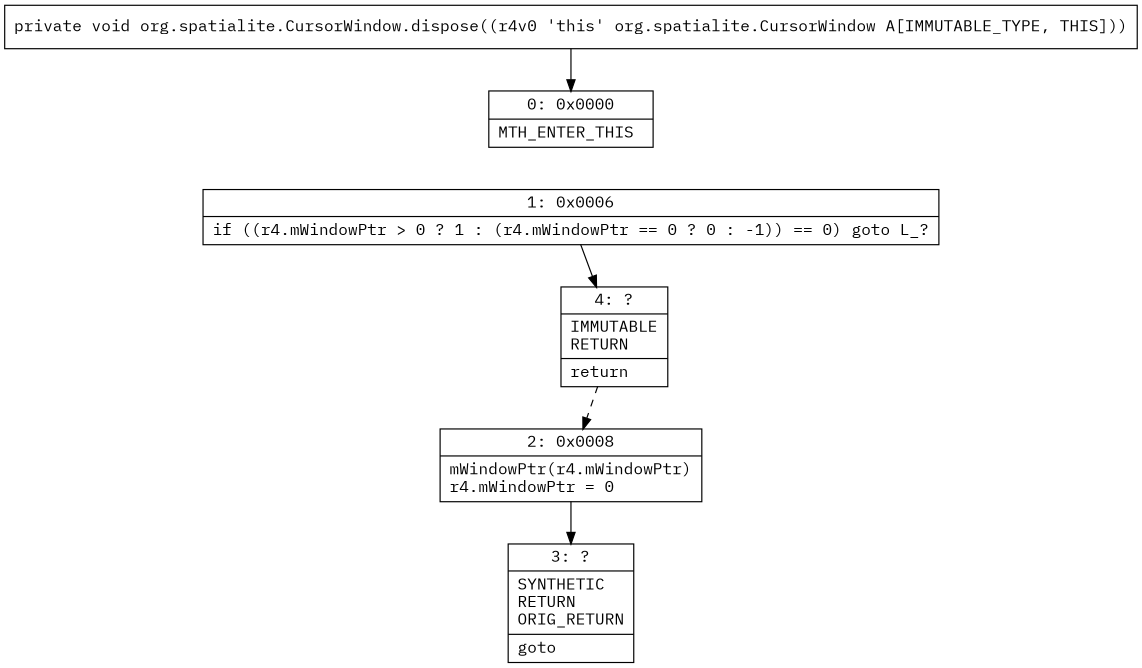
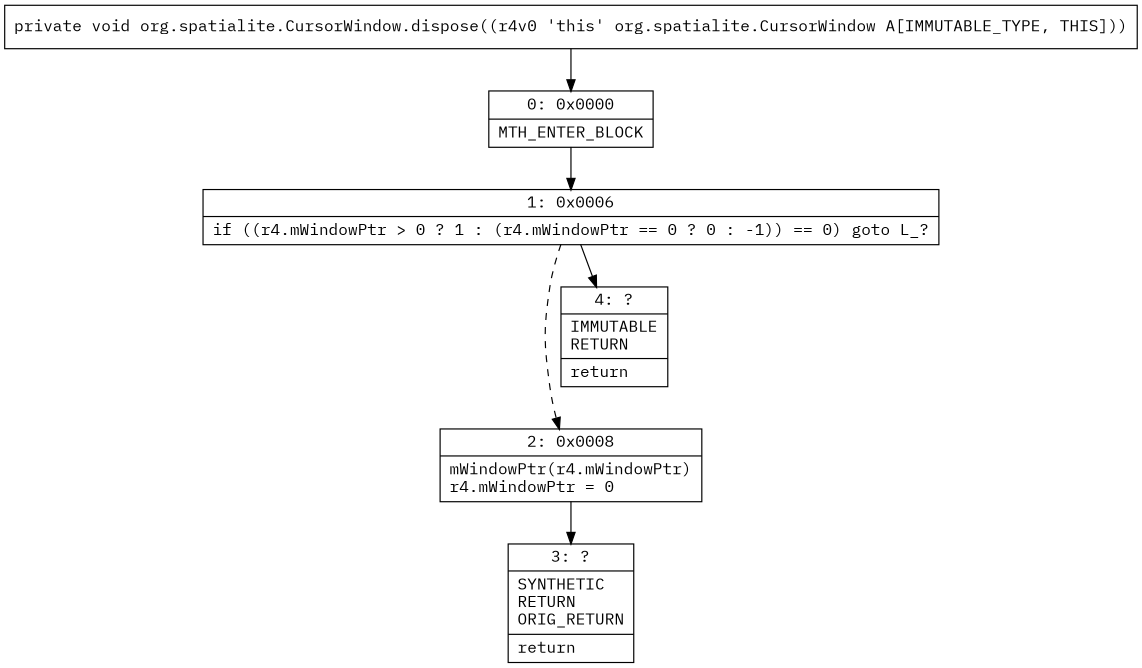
(566, 133) -> (571, 133)
none -> (571, 163)
(592, 402) -> (545, 331)
(538, 648) -> (547, 648)
